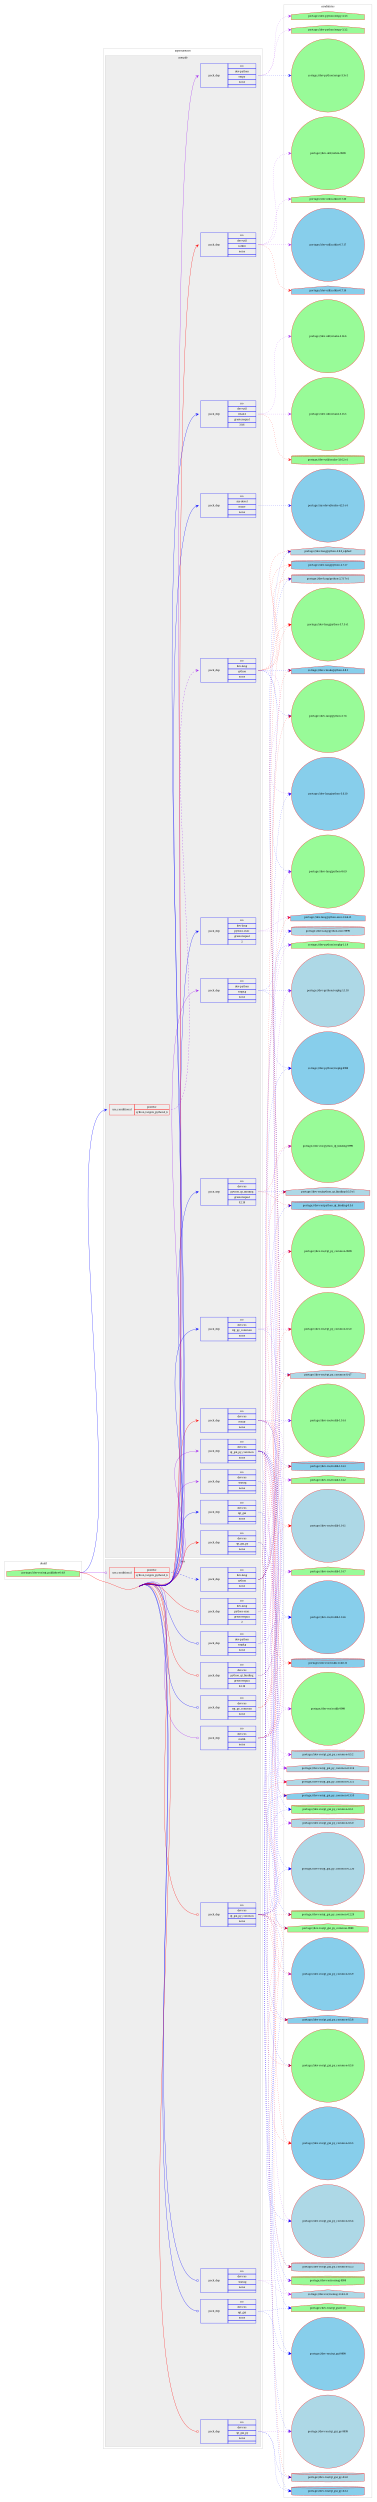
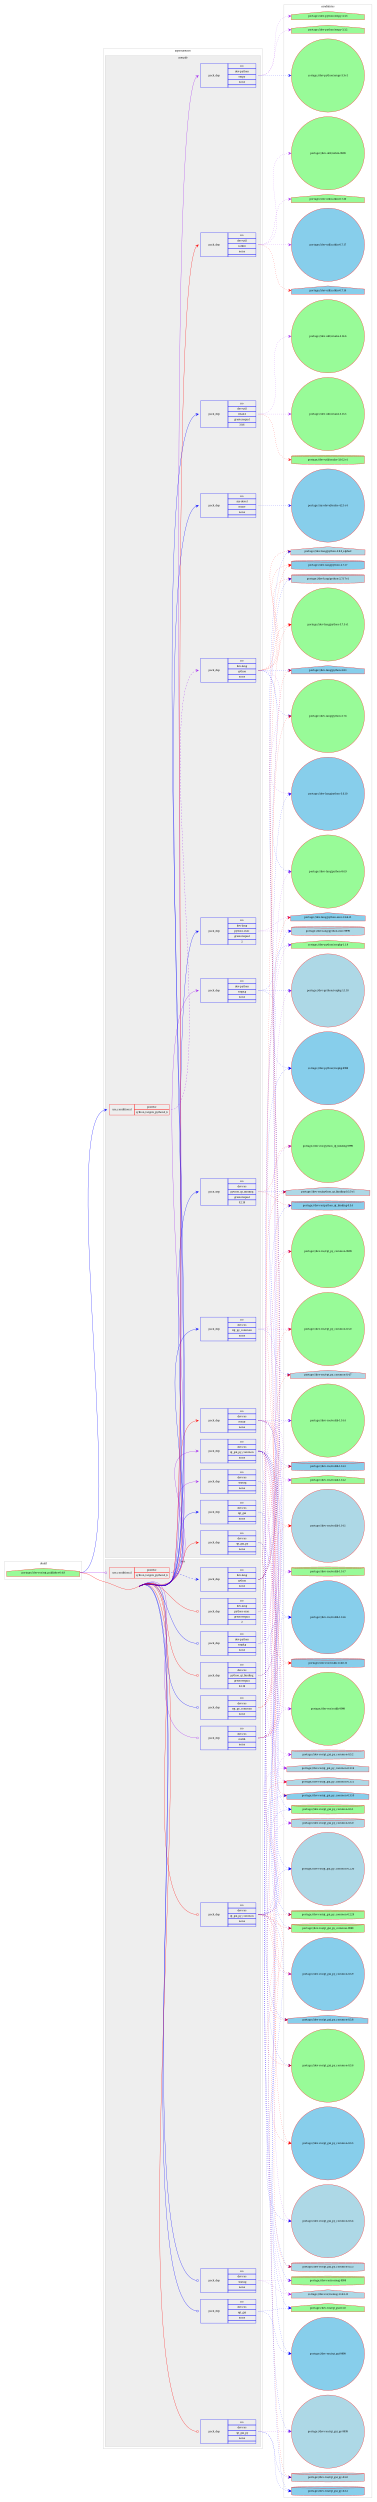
(328, 670) -> (328, 670)
(328, 1572) -> (328, 1572)
(328, 1928) -> (328, 1928)
